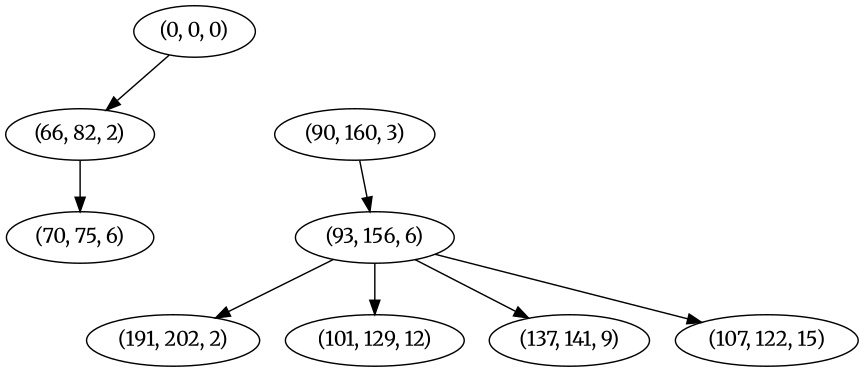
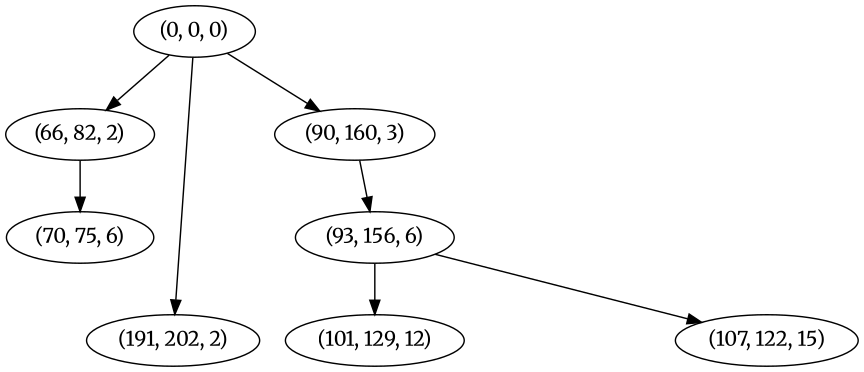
none -> (268, 78)
(281, 286) -> (184, 179)
(569, 340) -> none
